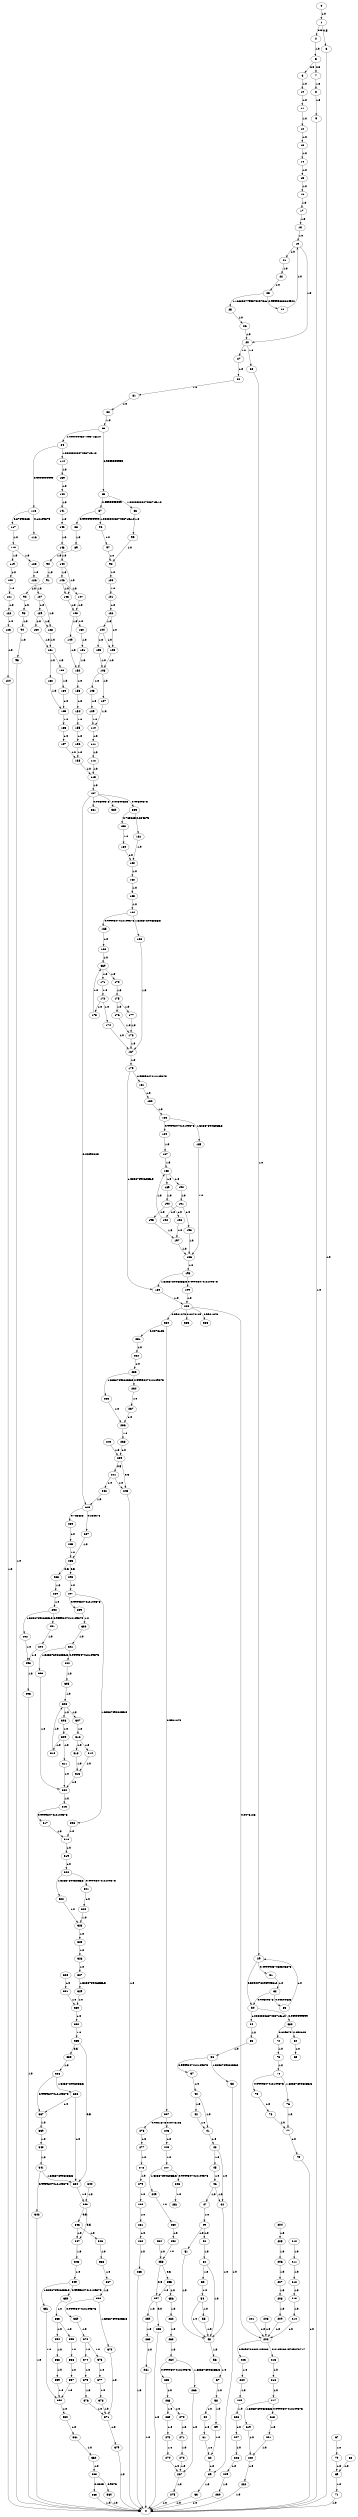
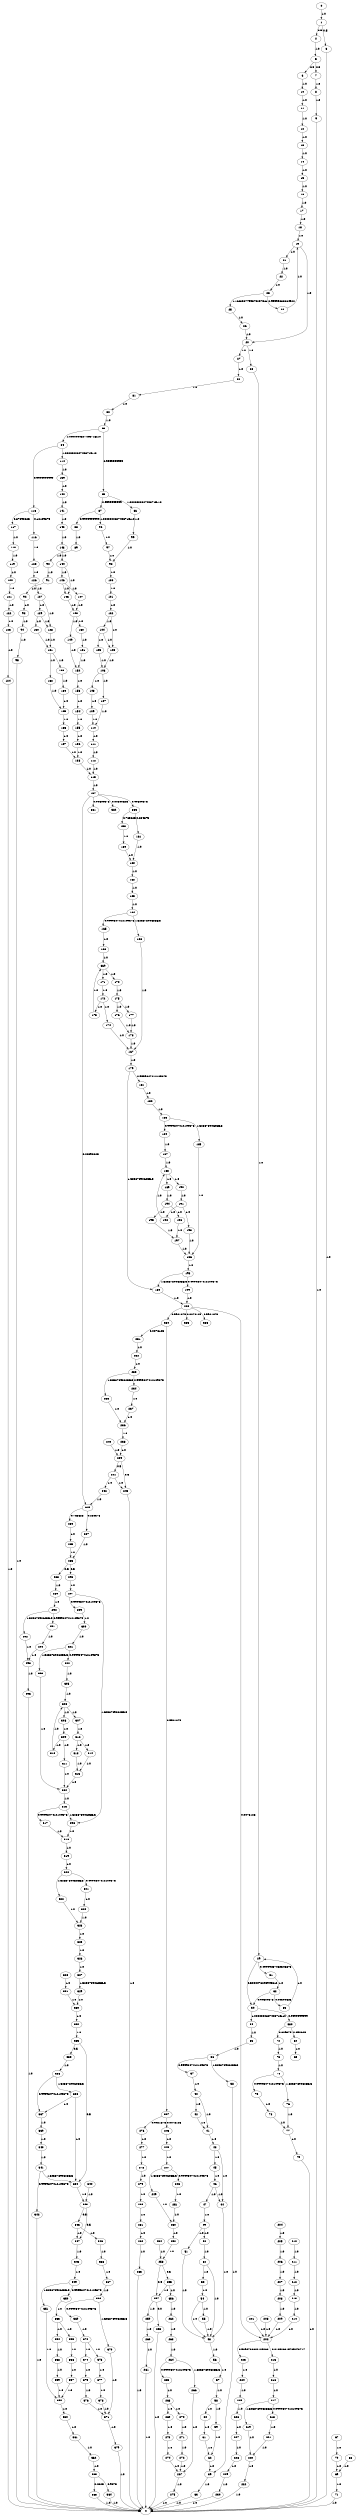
(23, 555) -> (34, 550)
none -> (68, 1814)
none -> (174, 2214)
